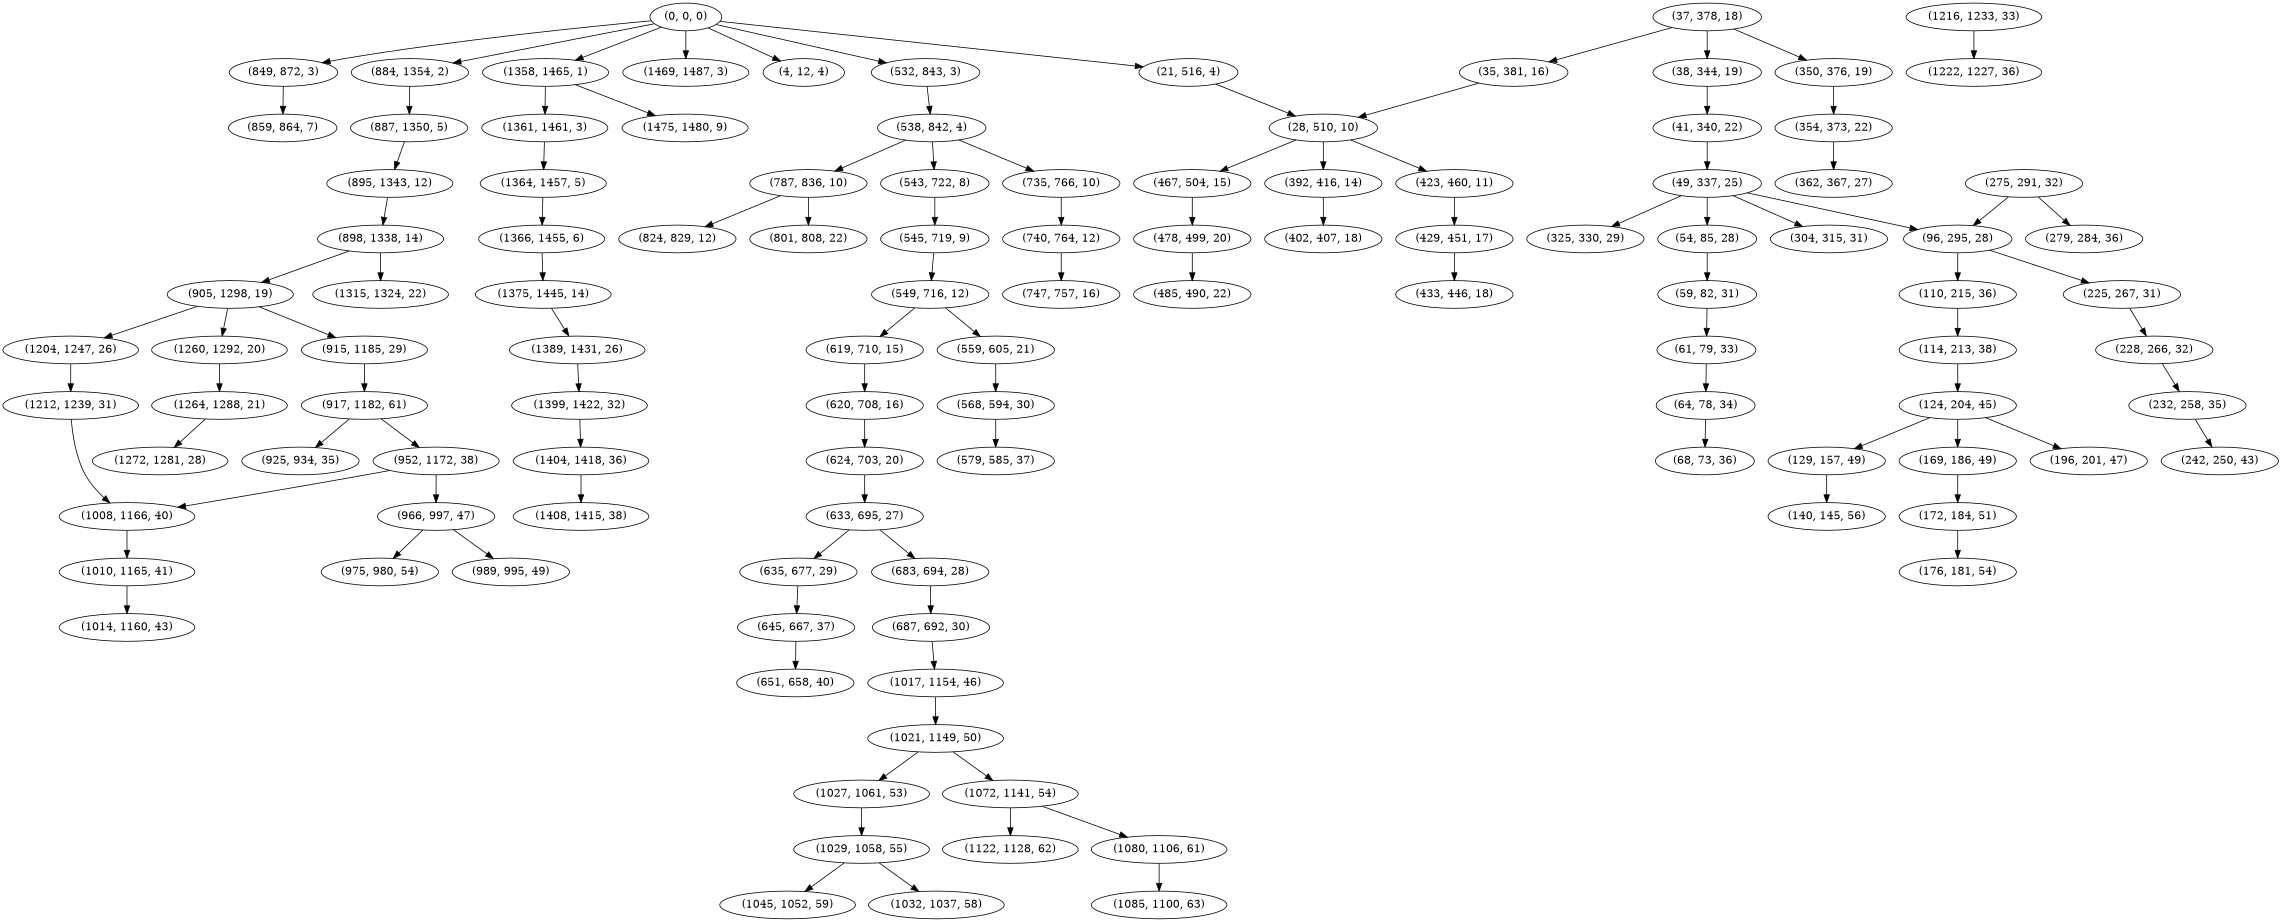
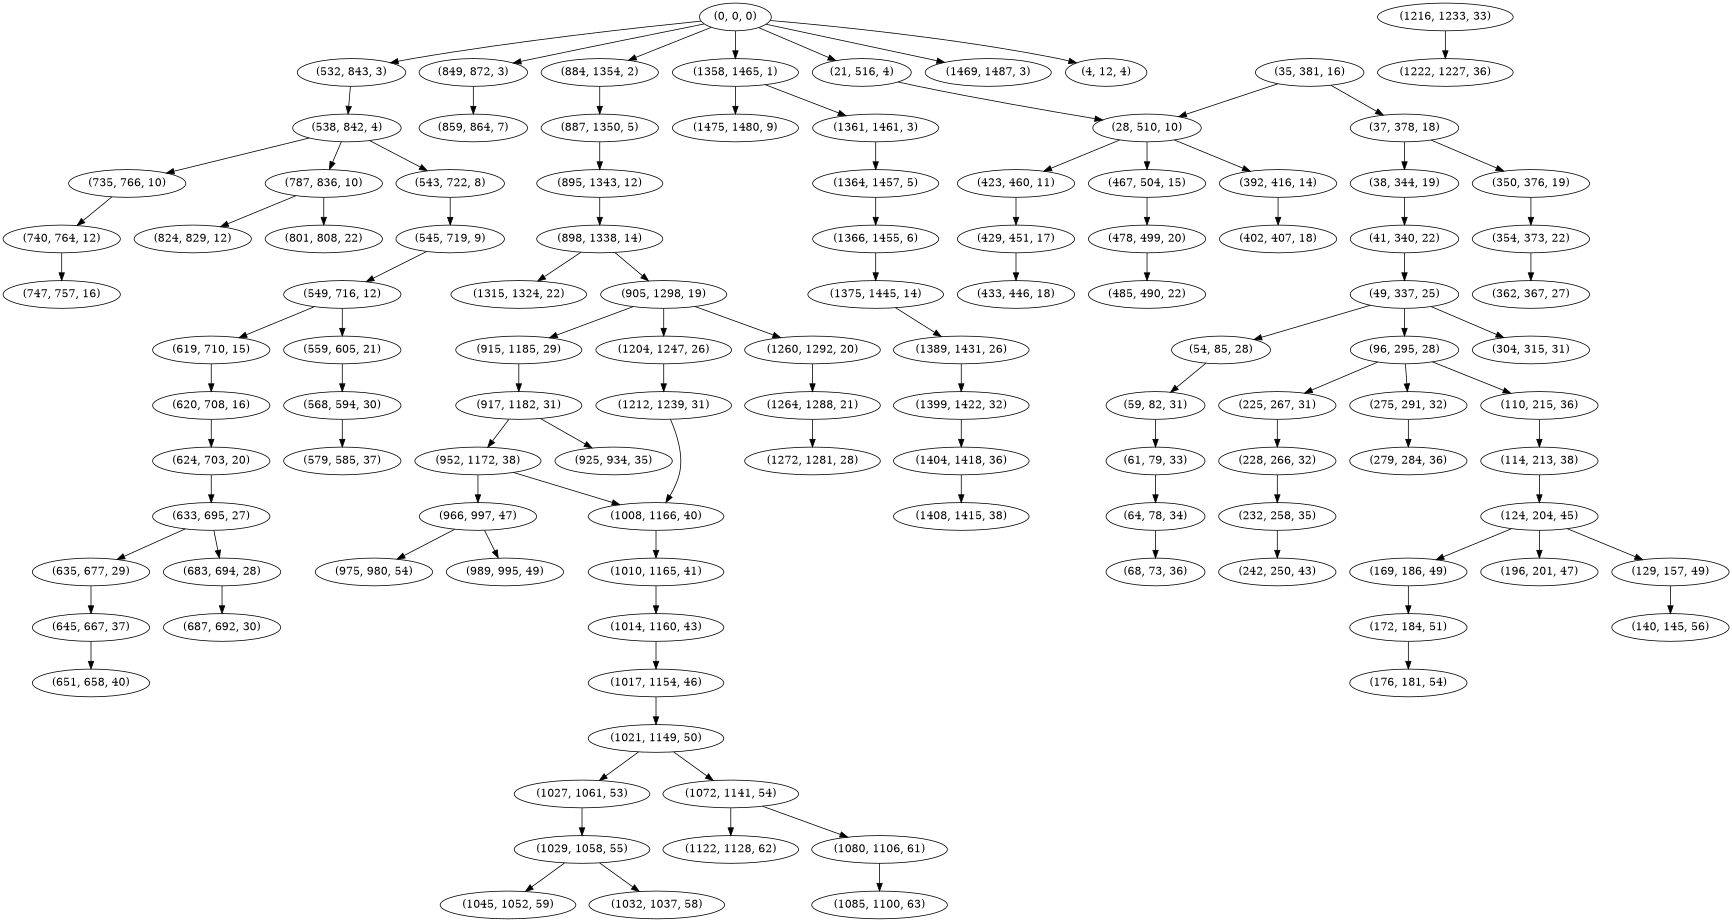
(1614, 44) -> (1354, 98)
(1994, 209) -> (1406, 374)
(1585, 239) -> none
(364, 405) -> (519, 405)
(933, 651) -> (656, 651)
